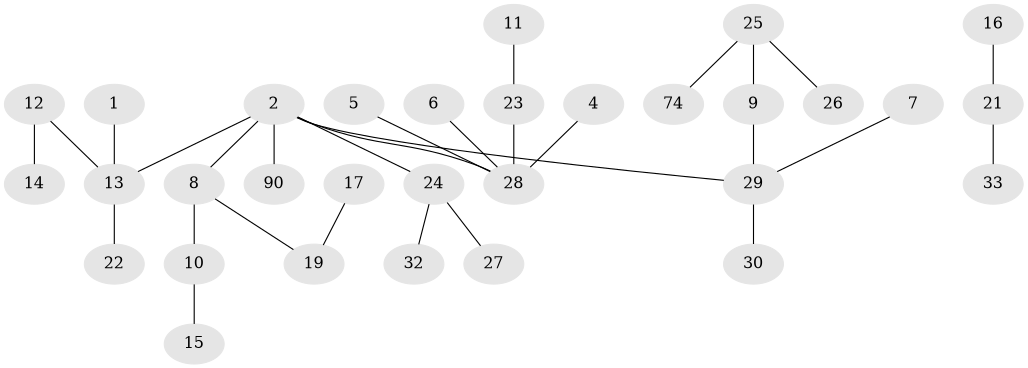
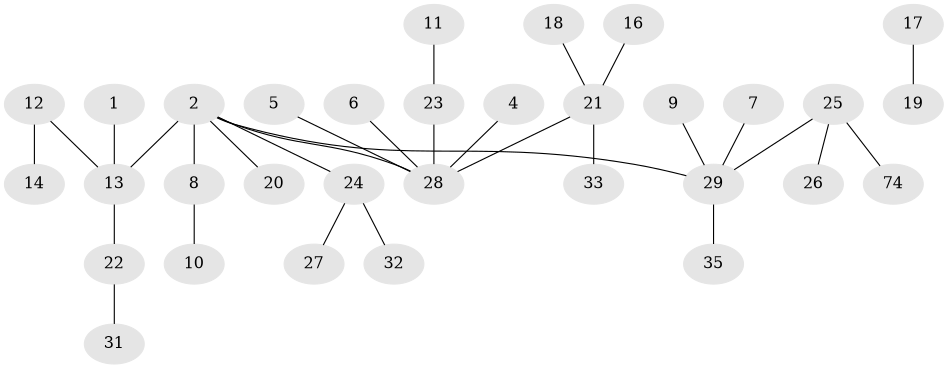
none -> (554, 24)
(754, 64) -> (773, 144)
none -> (514, 144)
(274, 184) -> (274, 184)
(254, 224) -> none
(754, 264) -> (714, 264)
none -> (114, 344)
(194, 344) -> none
